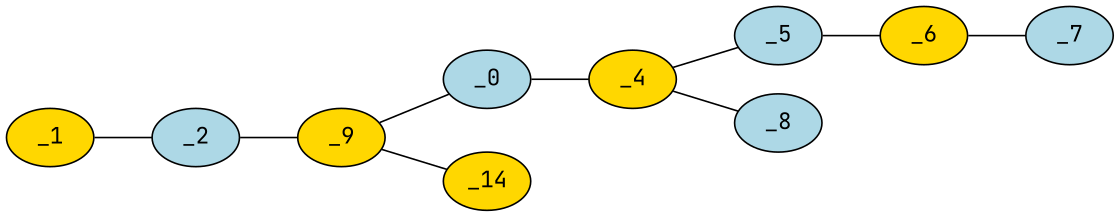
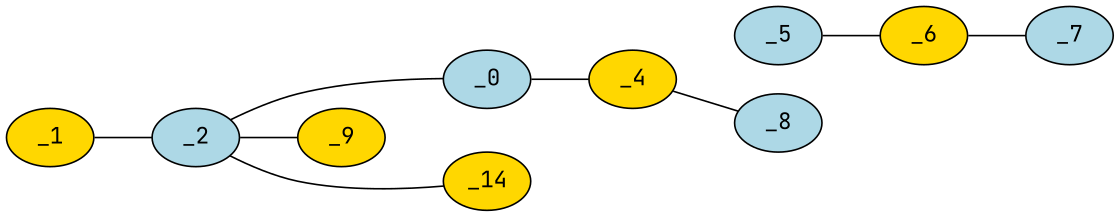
(706, 57) -> none
(414, 108) -> (334, 87)
(414, 159) -> (335, 187)
